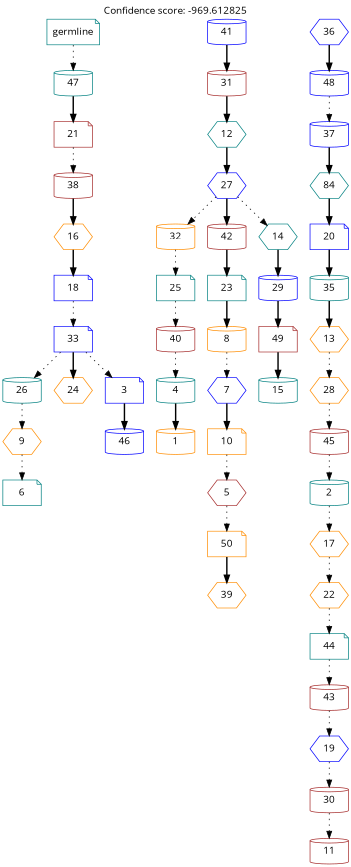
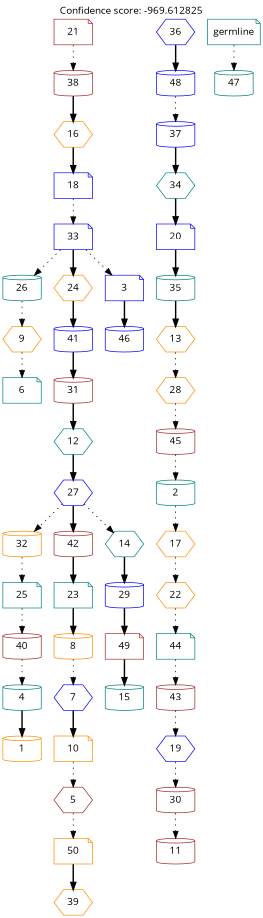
(73, 105) -> none
(329, 186) -> (176, 186)
none -> (73, 310)
